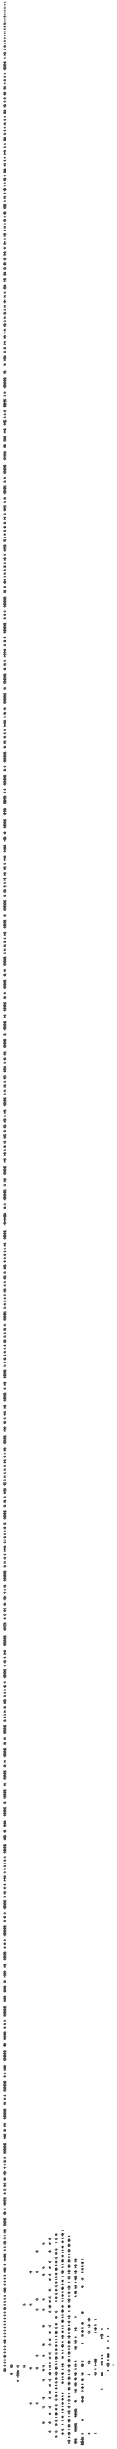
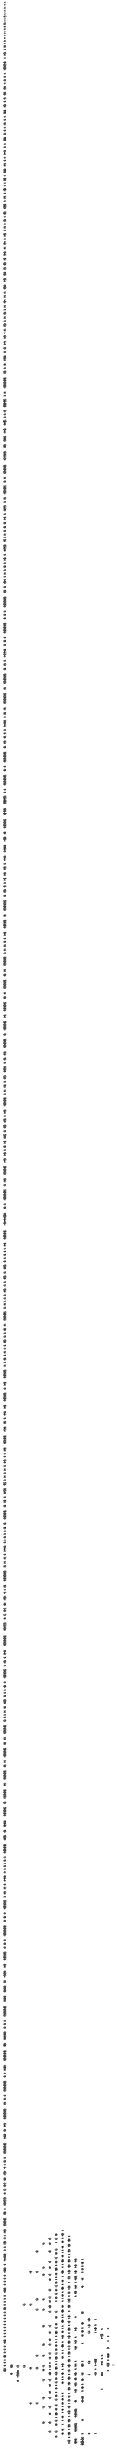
none -> (5, 368)
